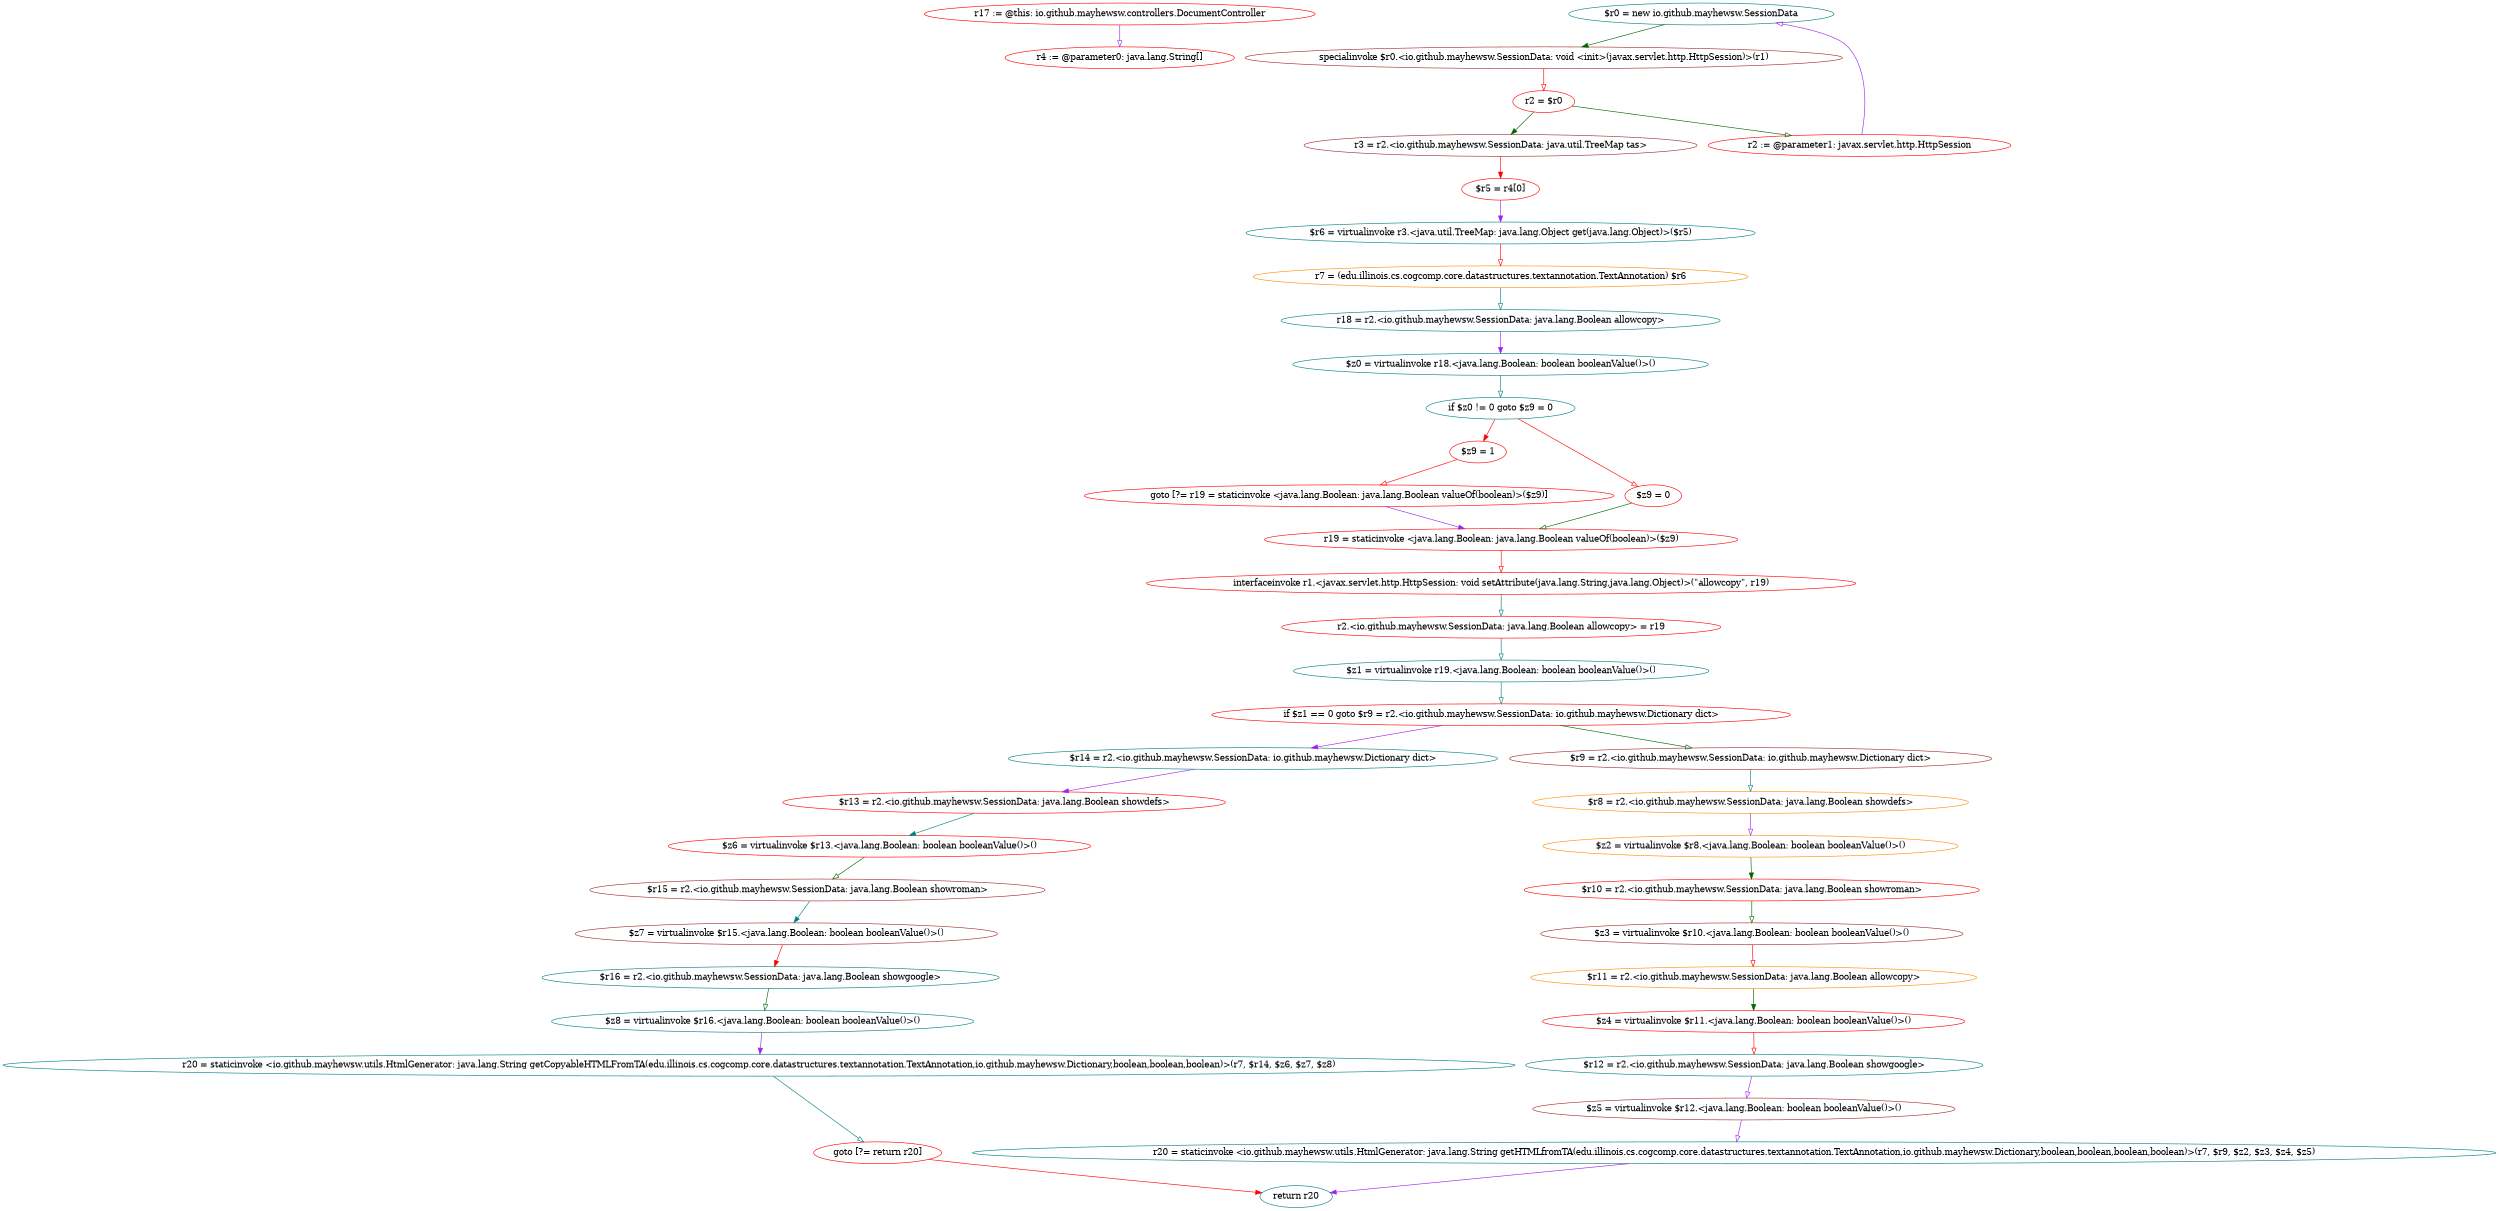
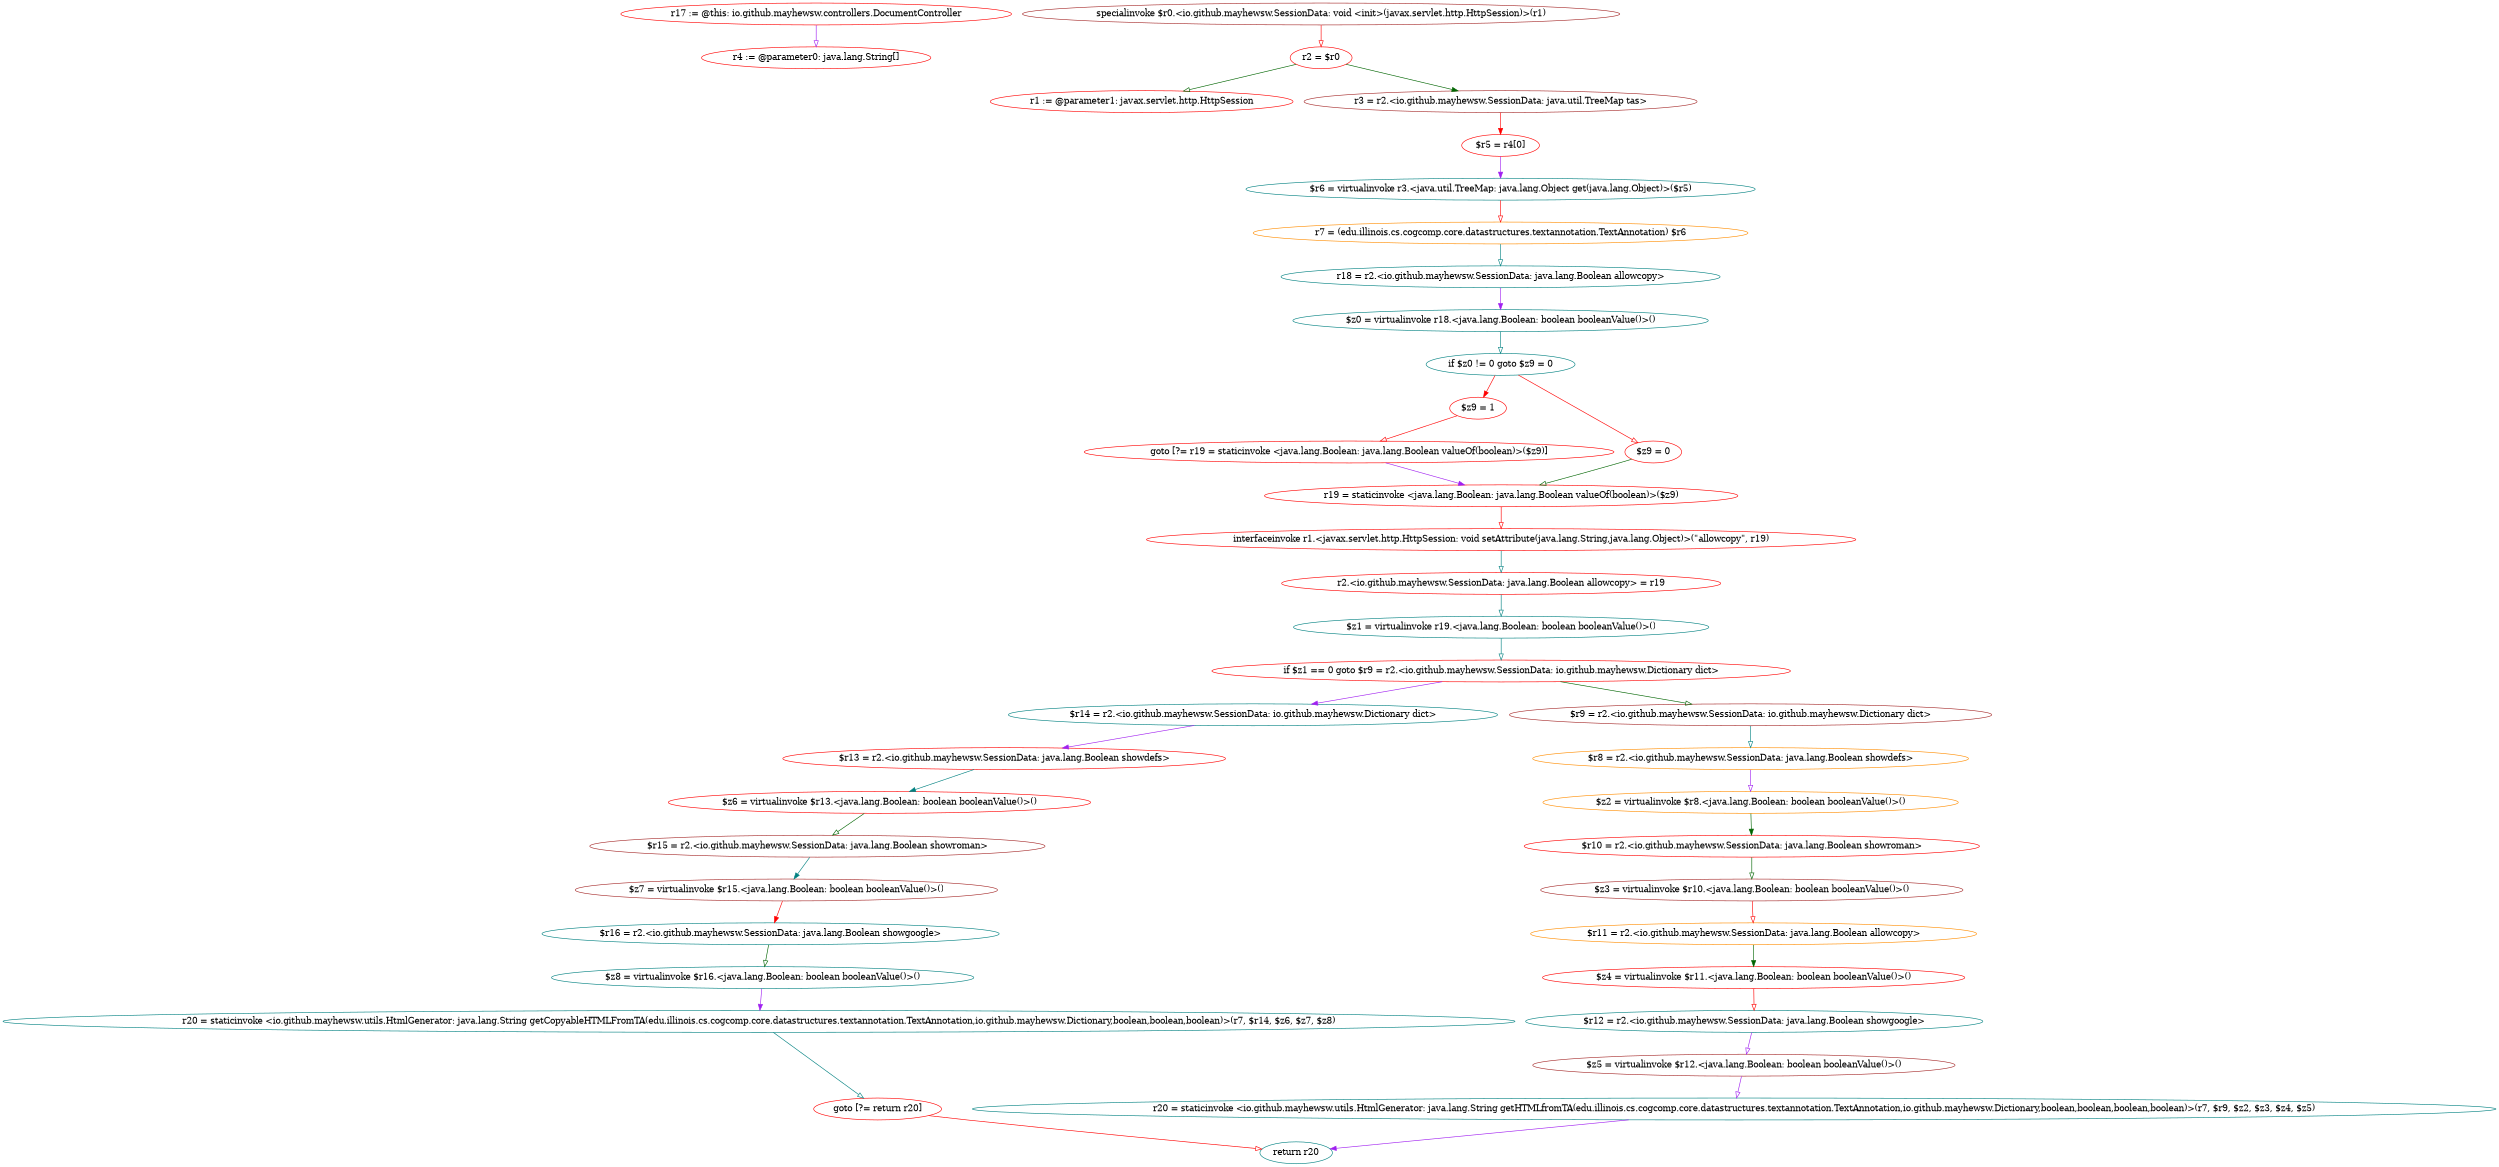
(1701, 14) -> none
(1859, 145) -> (1142, 102)
(1092, 1177) -> (1092, 1133)
